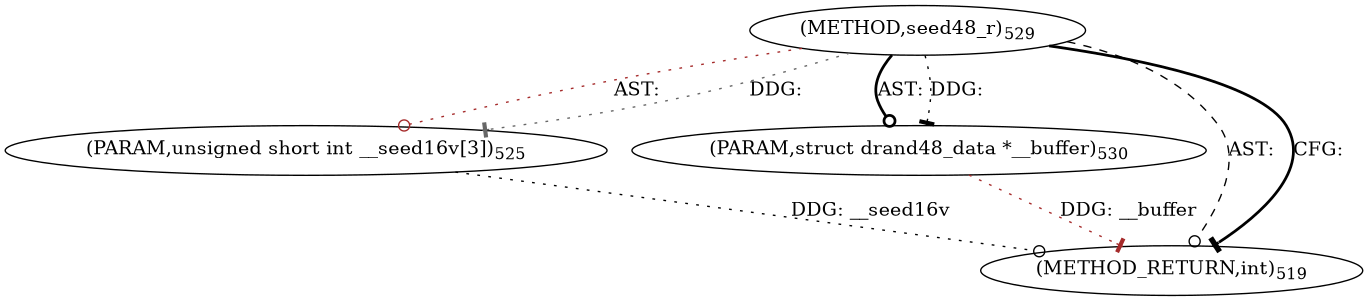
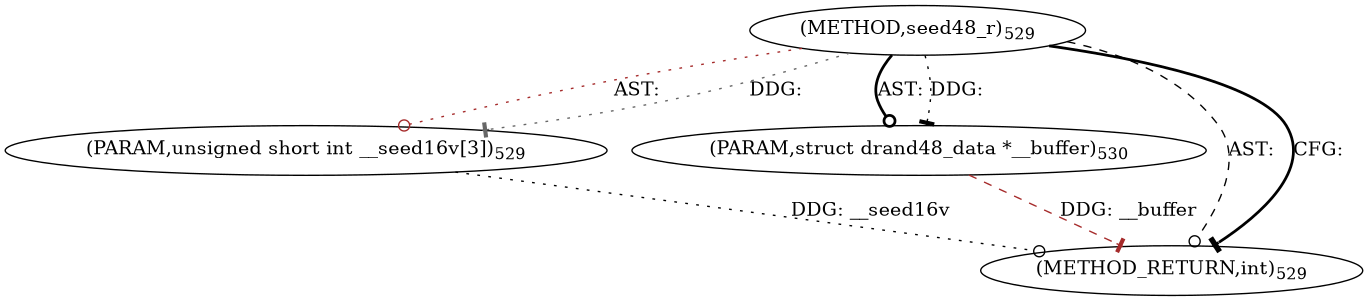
(510, 148) -> (510, 148)
(1043, 209) -> (1043, 209)
(1292, 269) -> (1292, 269)
